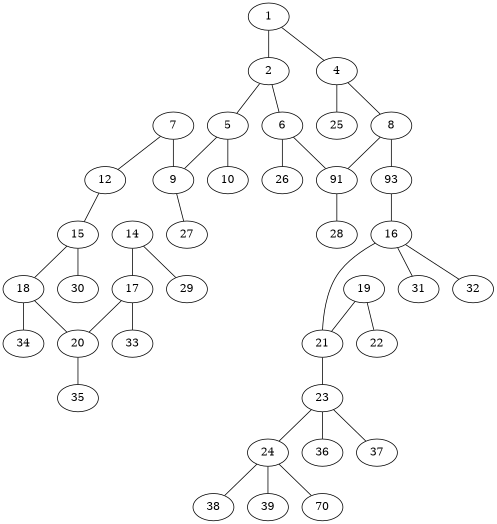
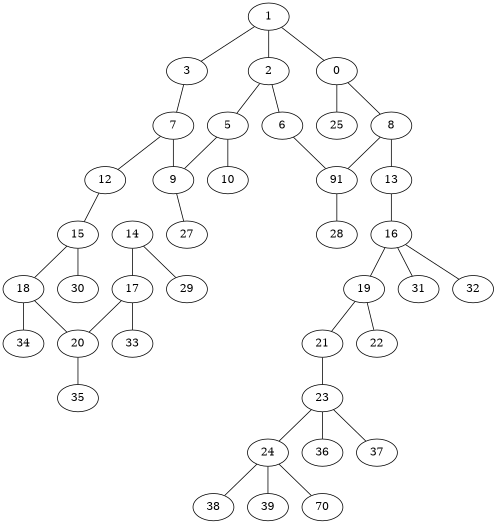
none -> (187, 71)
(337, 71) -> (337, 71)
(282, 180) -> none
(391, 180) -> (391, 180)
(335, 278) -> (378, 262)
